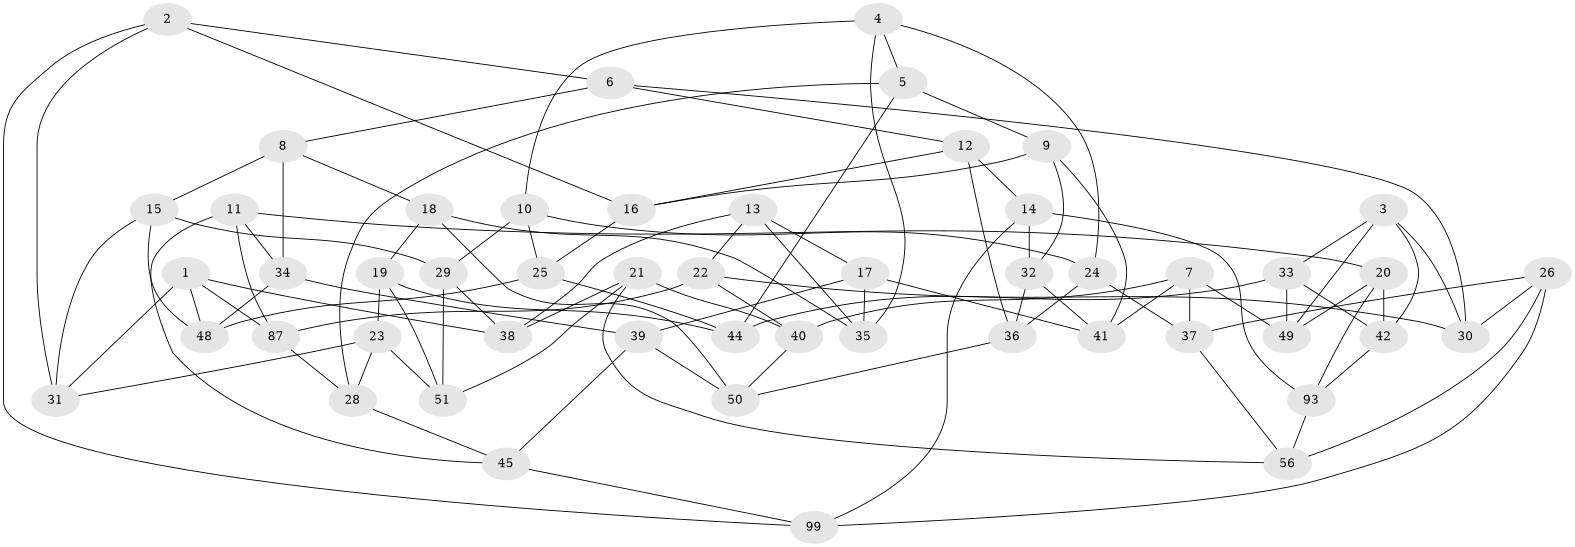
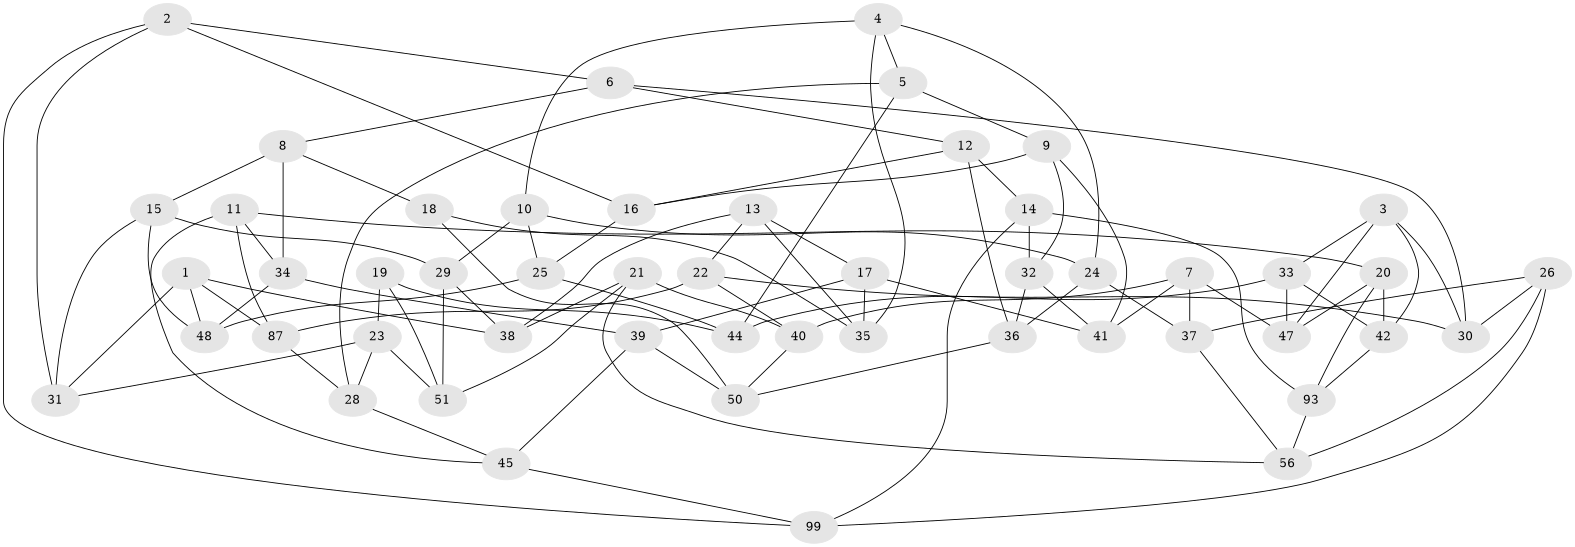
(405, 242) -> none
(1287, 337) -> (1287, 337)
